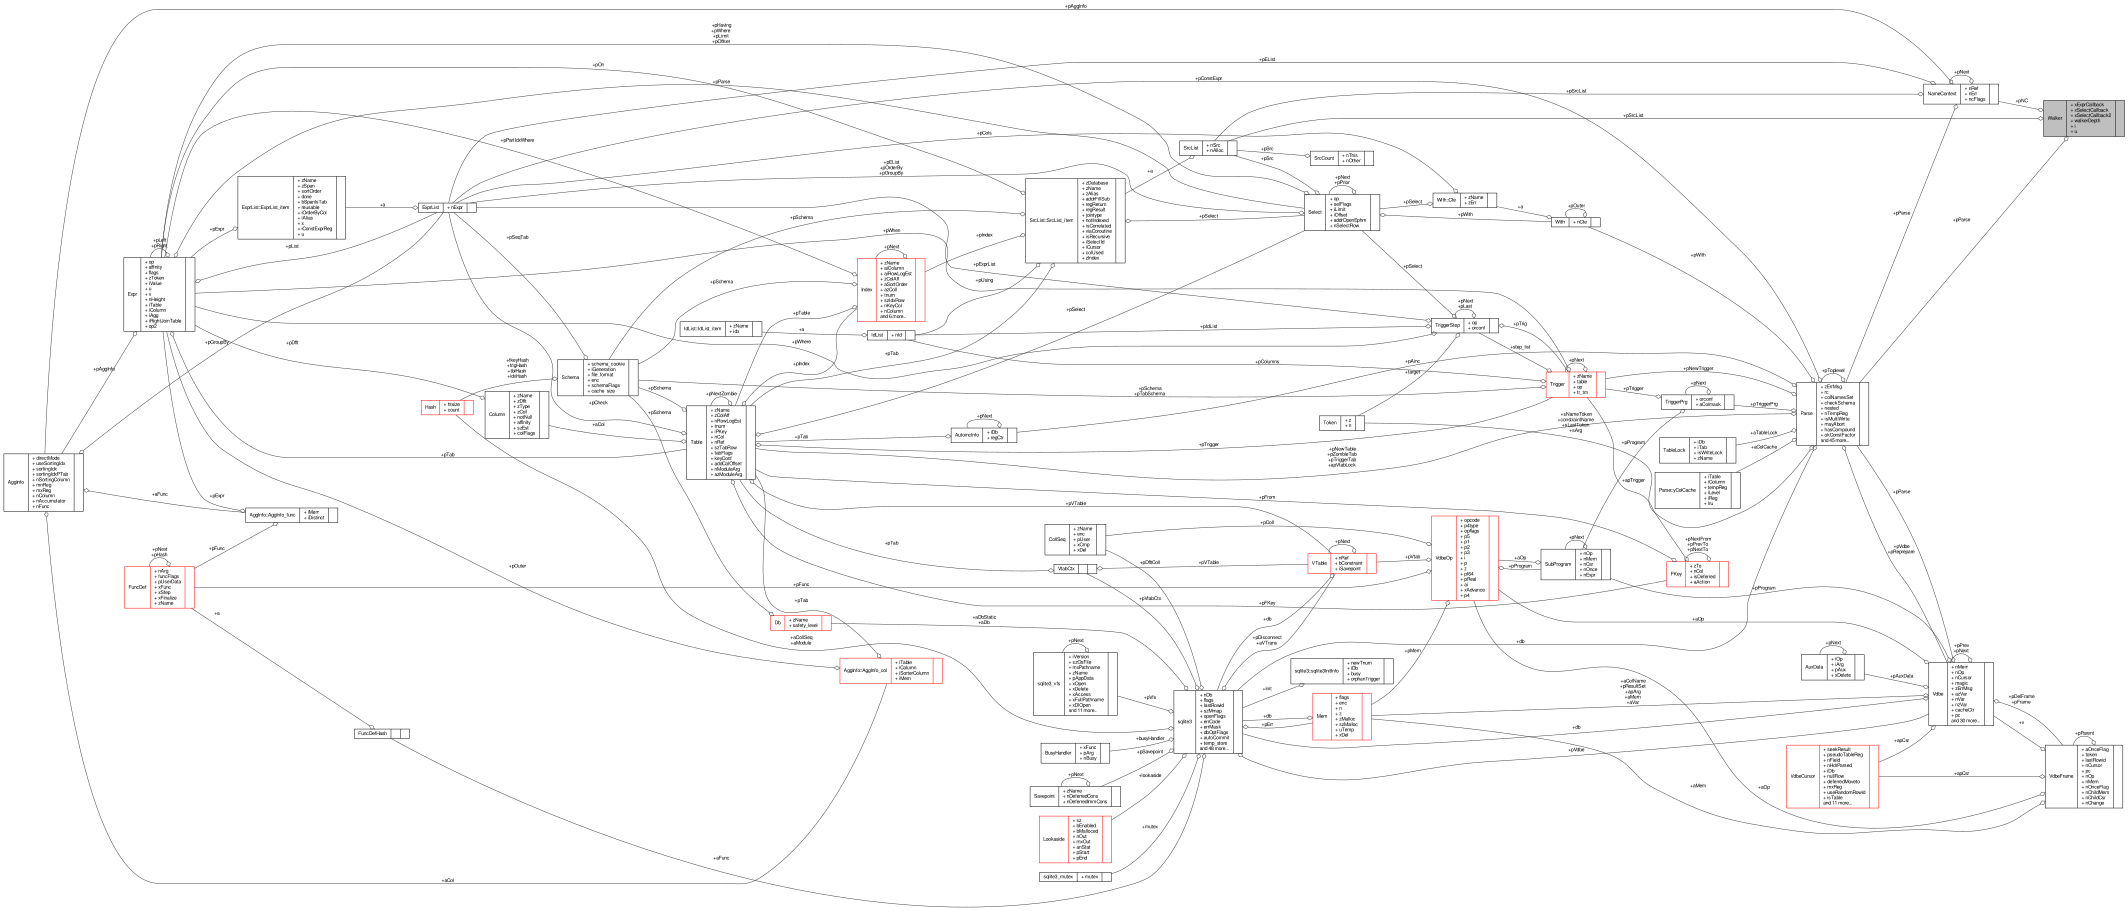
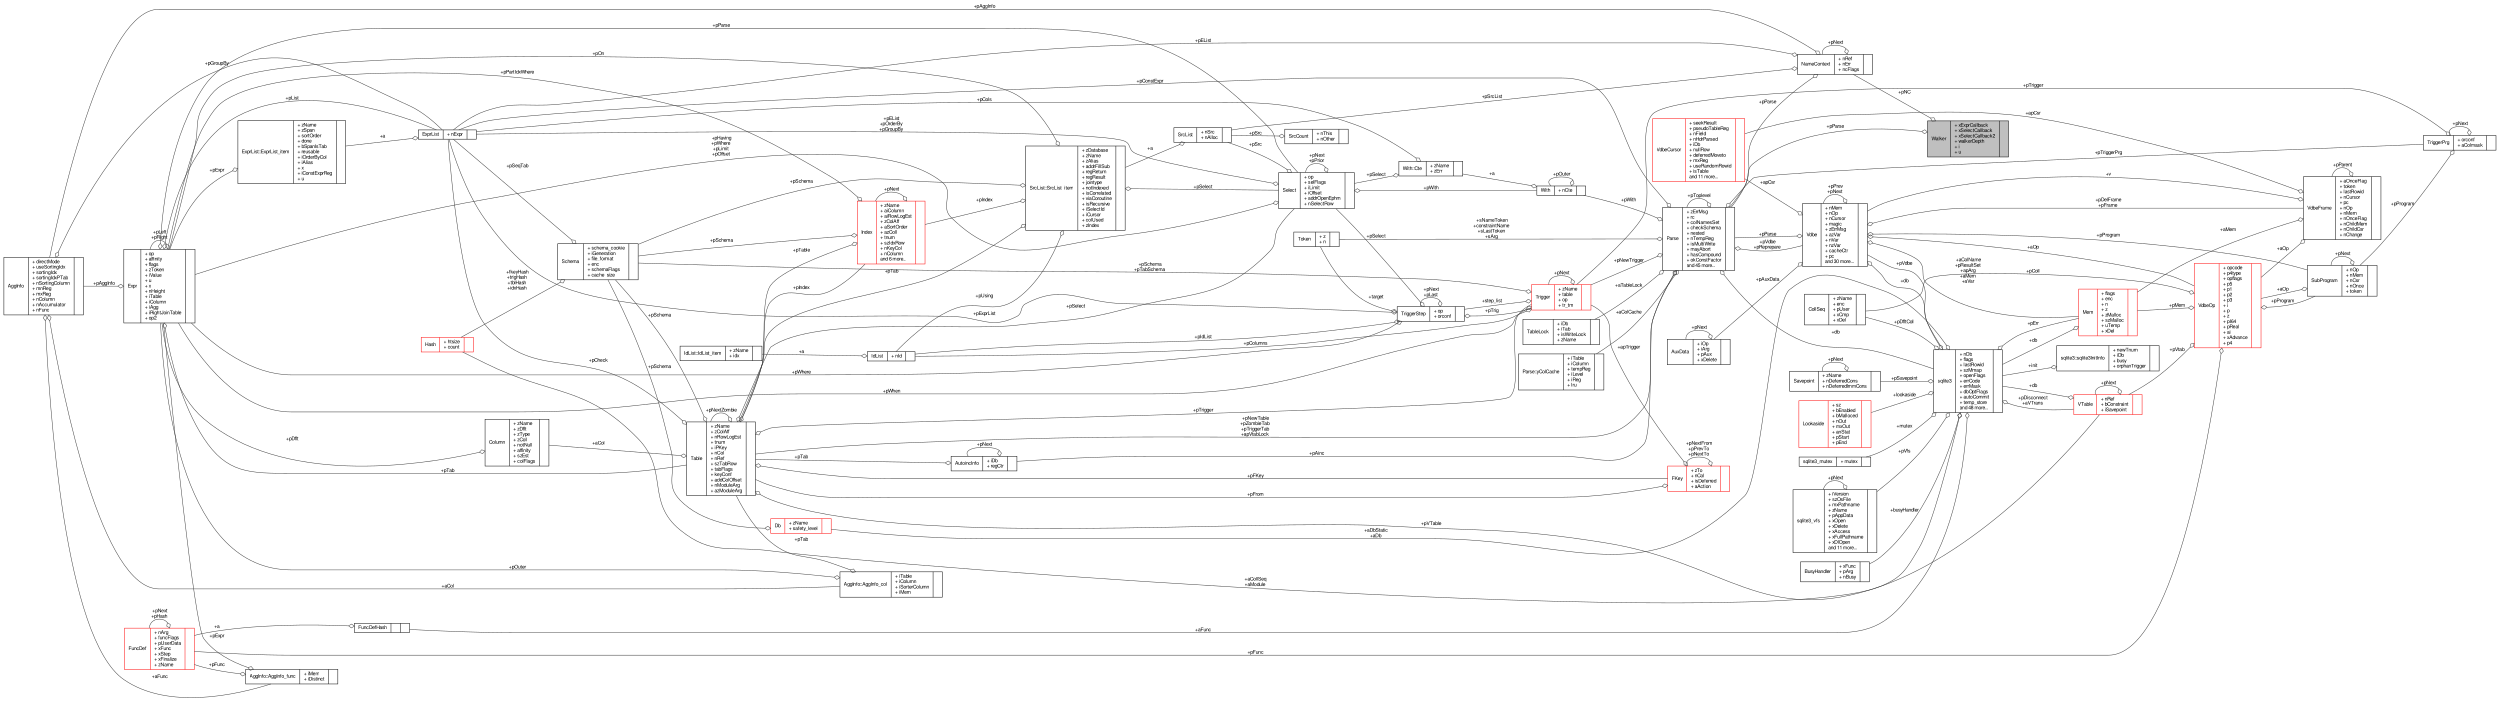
(1632, 118) -> none
(1075, 569) -> none
(1588, 575) -> (2354, 291)
(891, 671) -> (891, 585)
